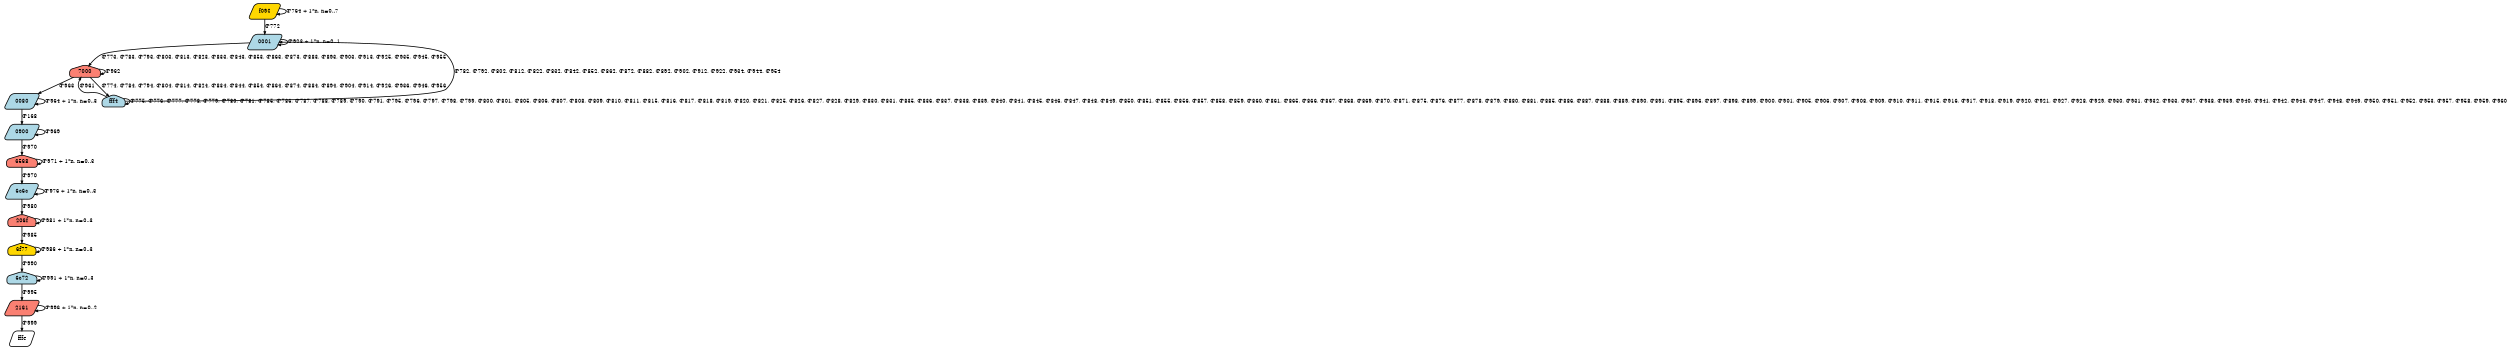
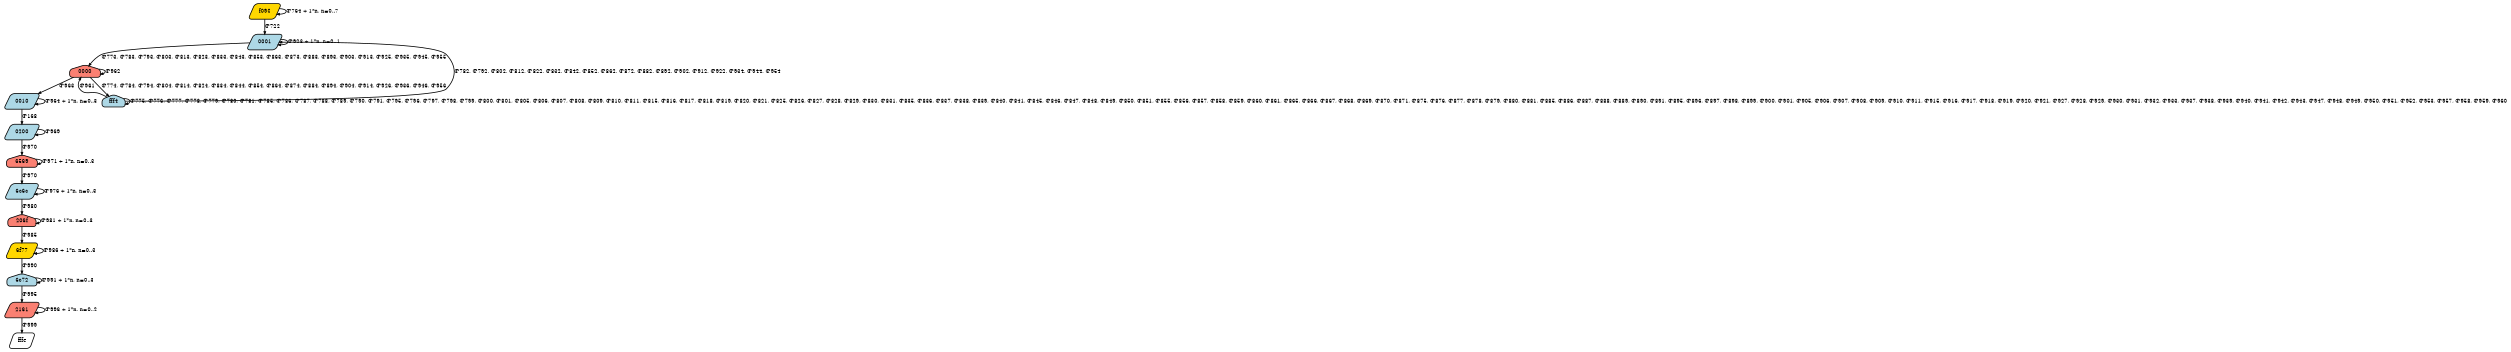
(272, 27) -> (272, 27)
(85, 72) -> (85, 72)
(22, 101) -> (22, 101)
(22, 132) -> (22, 132)
(22, 162) -> (22, 162)
(22, 250) -> (22, 251)
